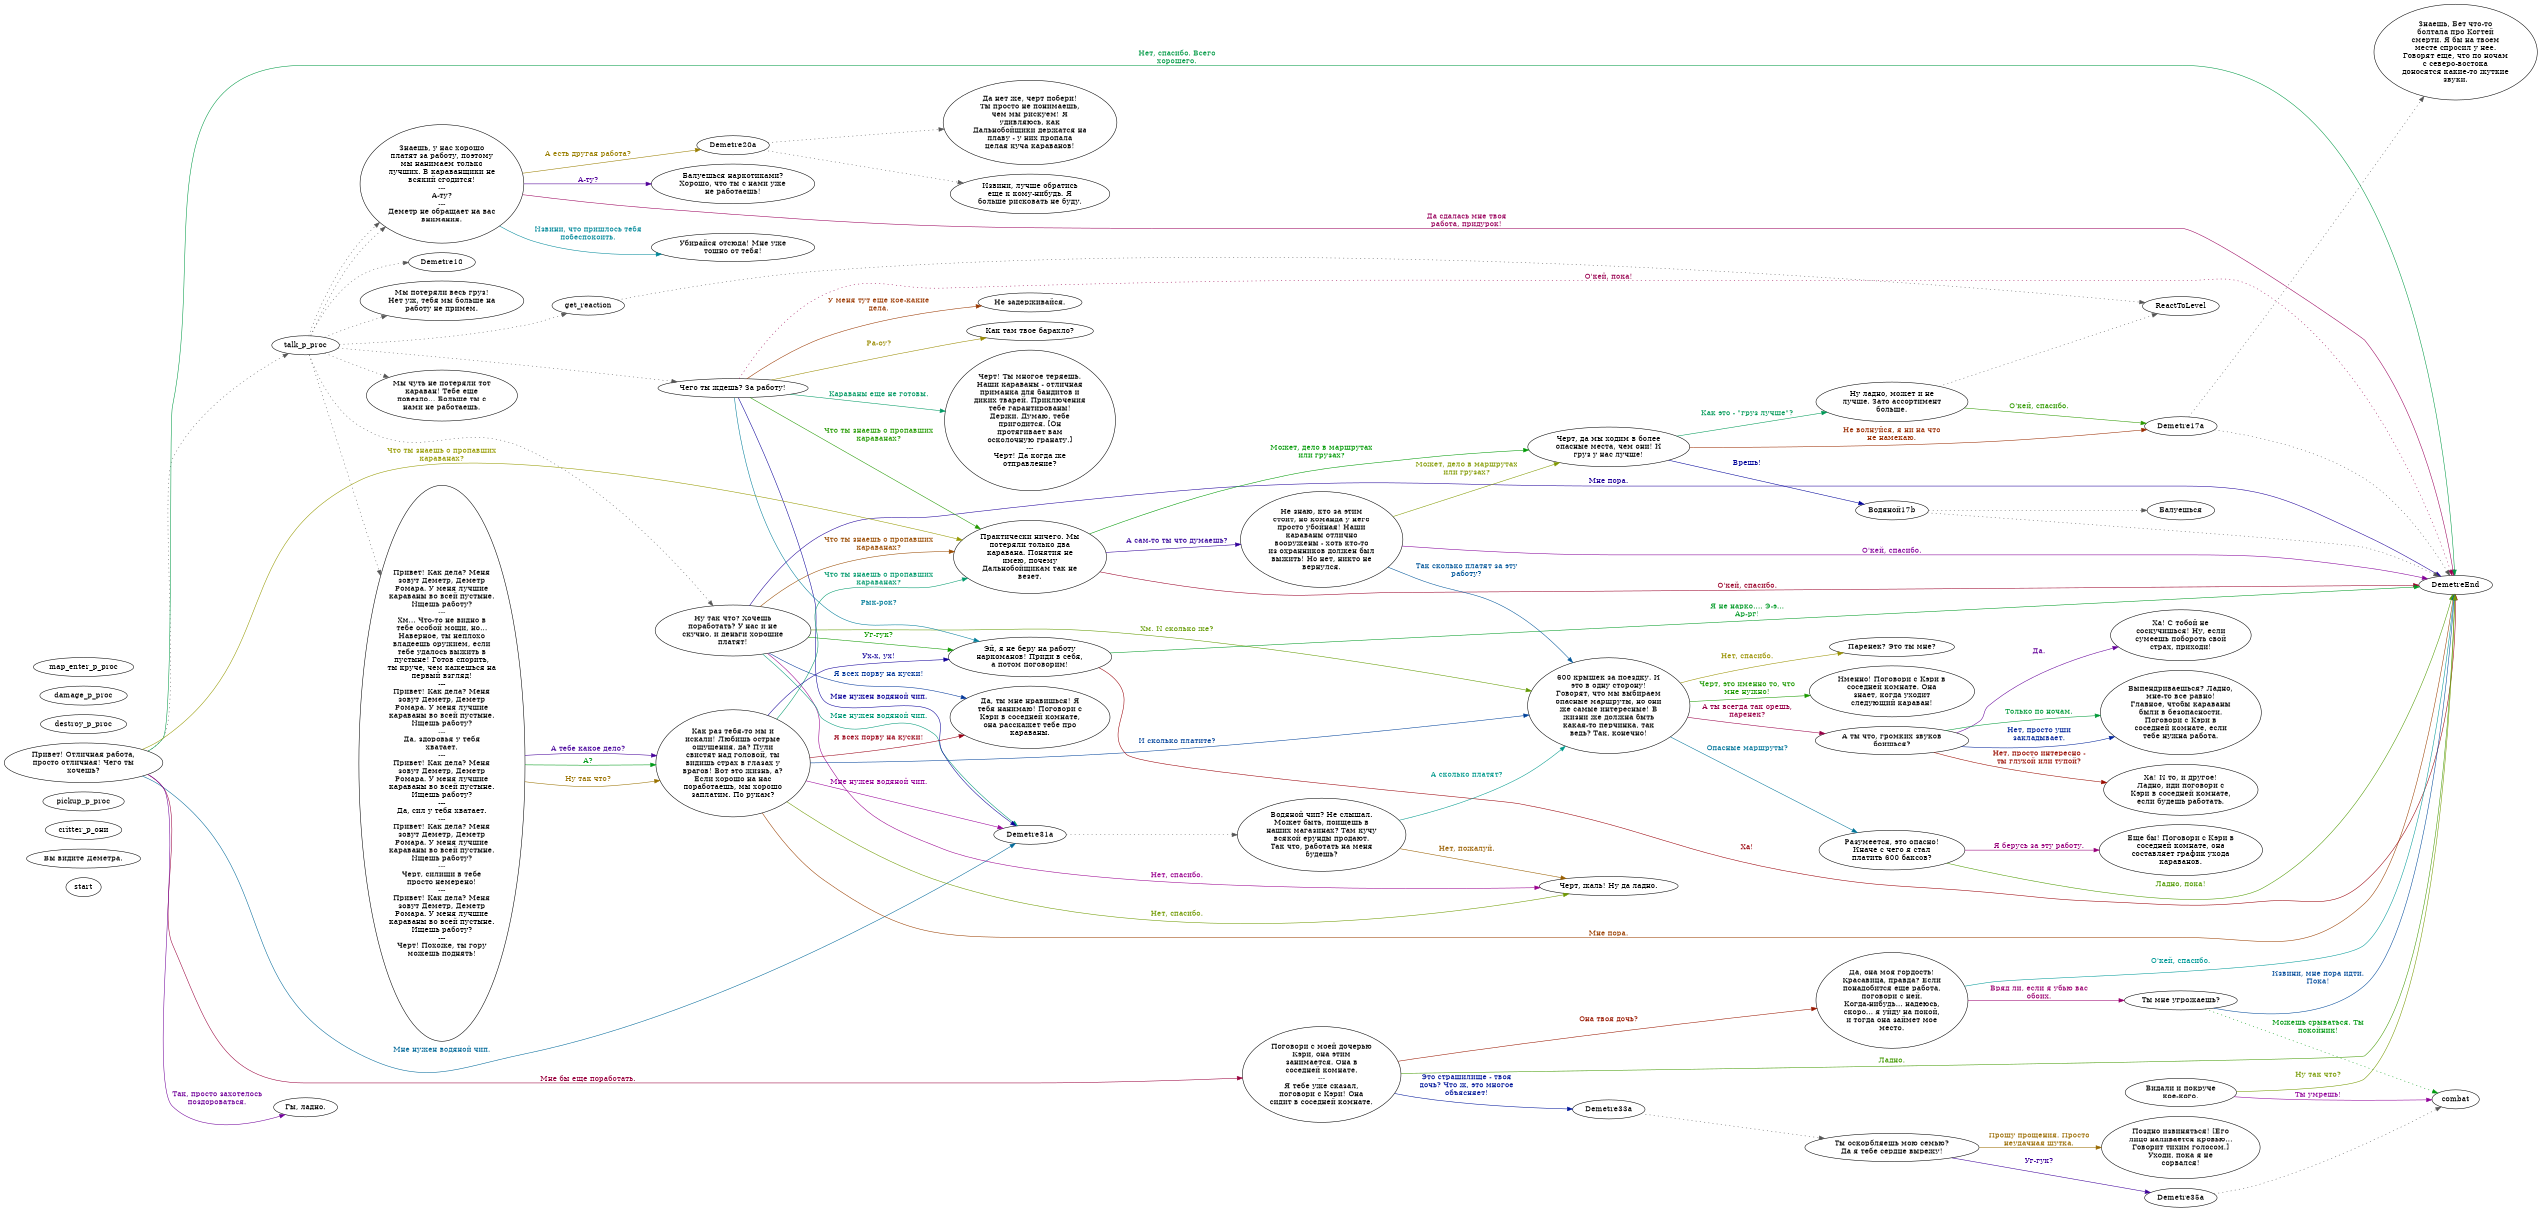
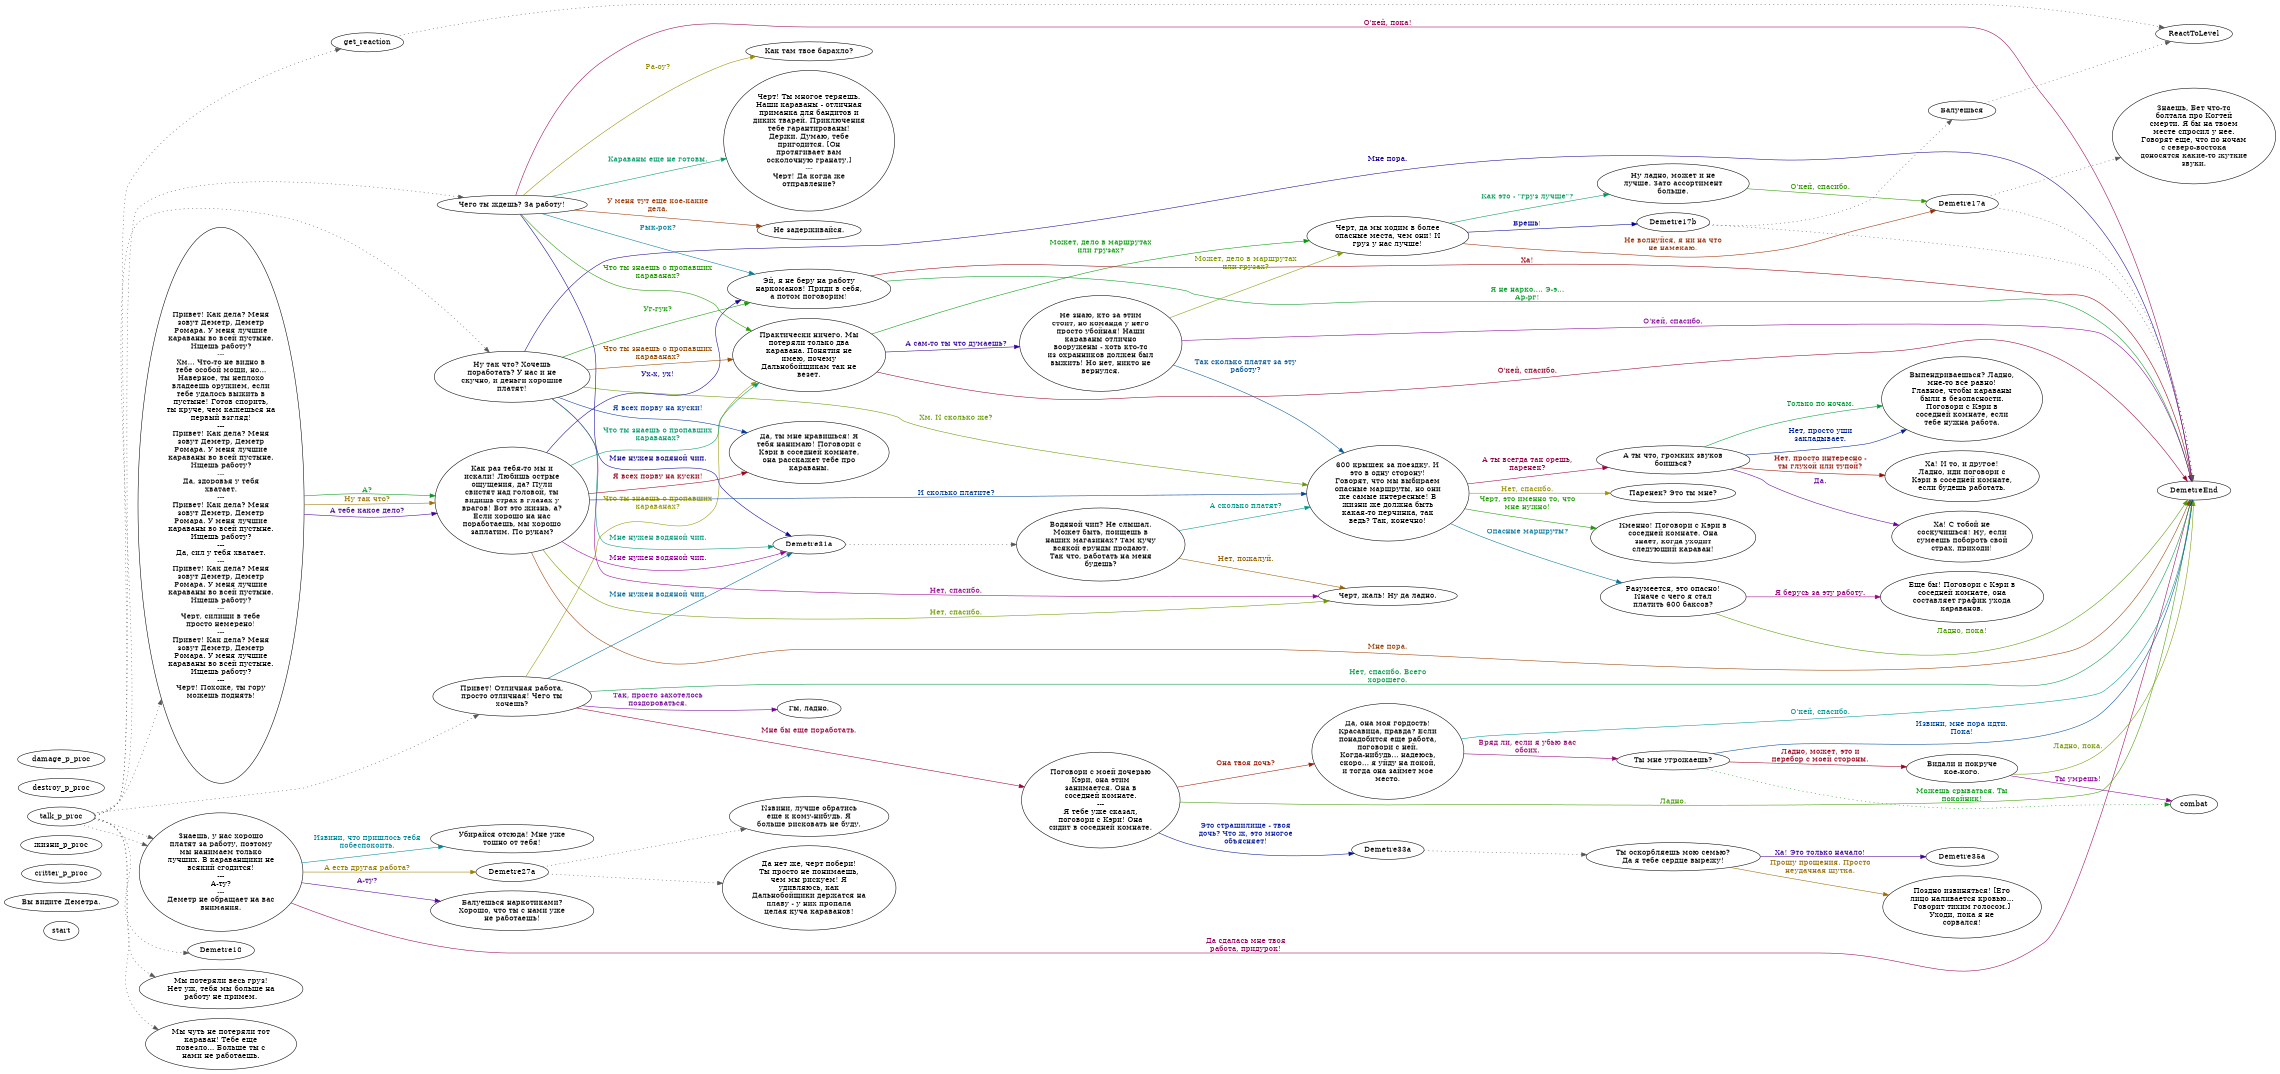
(733, 145) -> (512, 872)
(1654, 281) -> (1459, 27)
(2046, 351) -> (2075, 73)
(176, 454) -> (290, 790)
(1892, 510) -> (1673, 222)
(84, 667) -> none
none -> (1815, 764)
(84, 801) -> (61, 845)
(84, 830) -> (61, 874)
(2318, 1075) -> (2078, 746)
(2328, 1160) -> none
(2039, 1161) -> (1820, 853)
